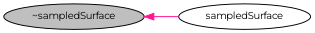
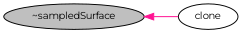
(245, 17) -> (208, 17)
